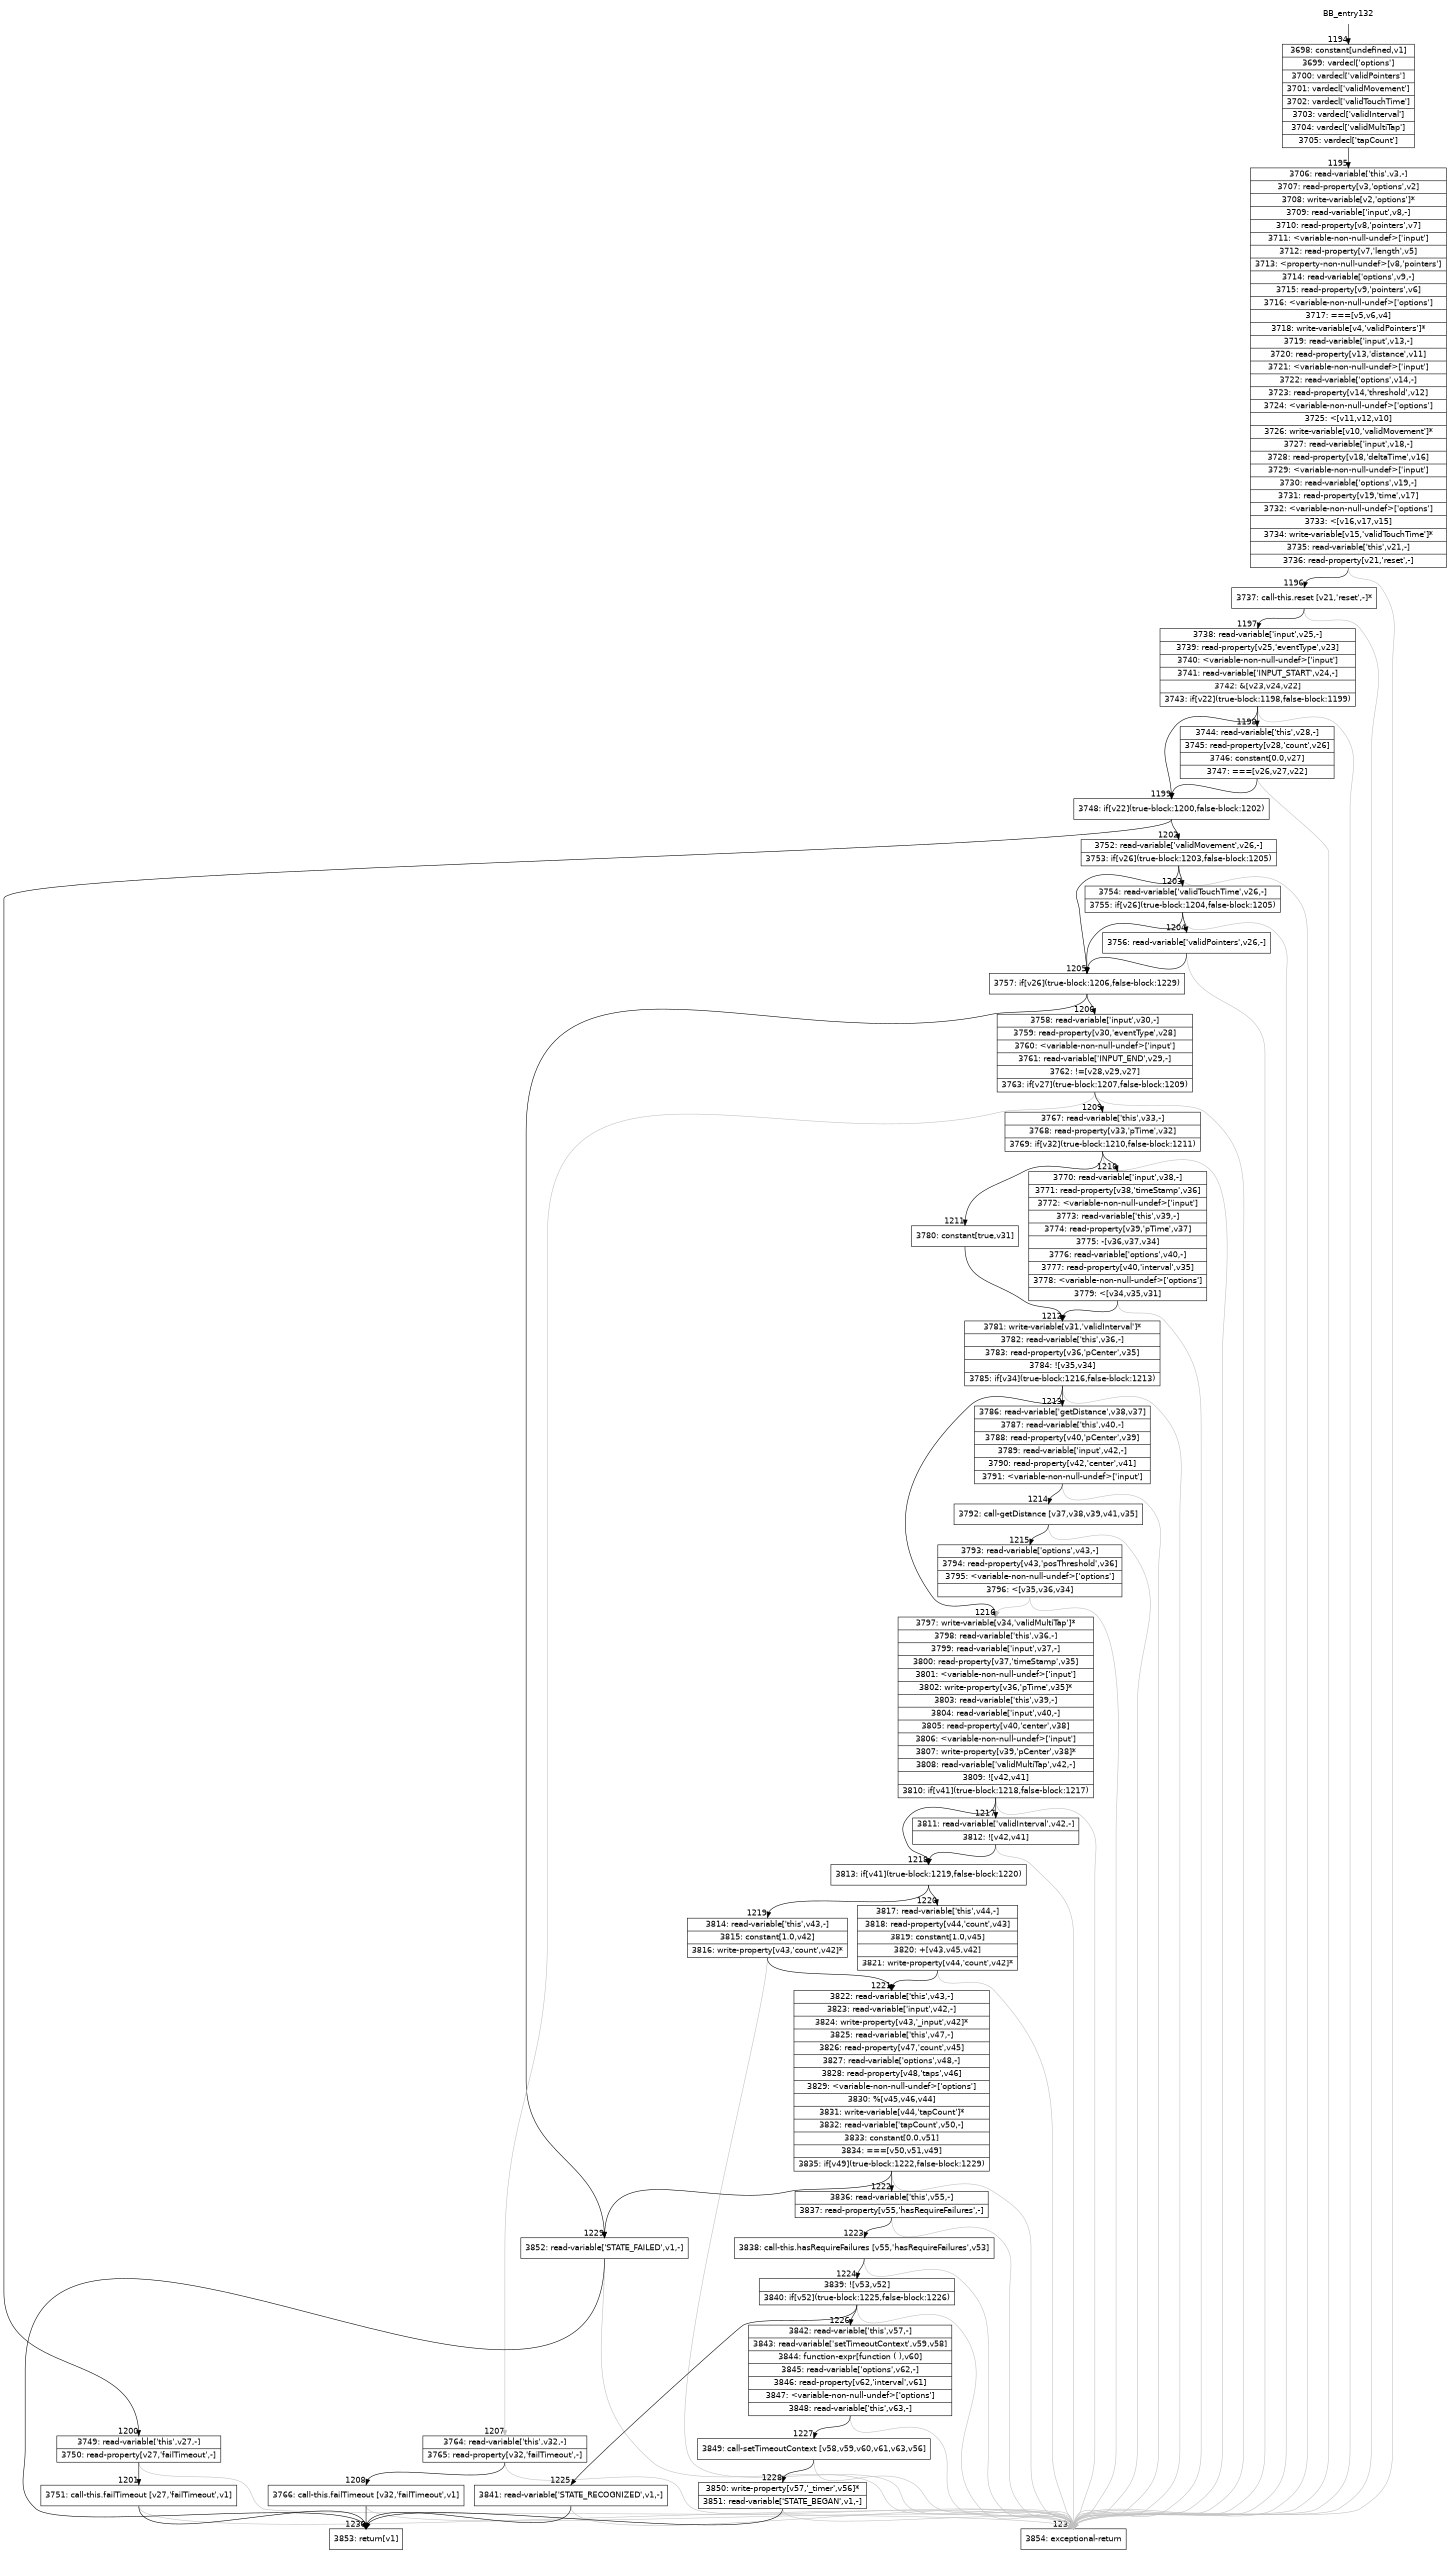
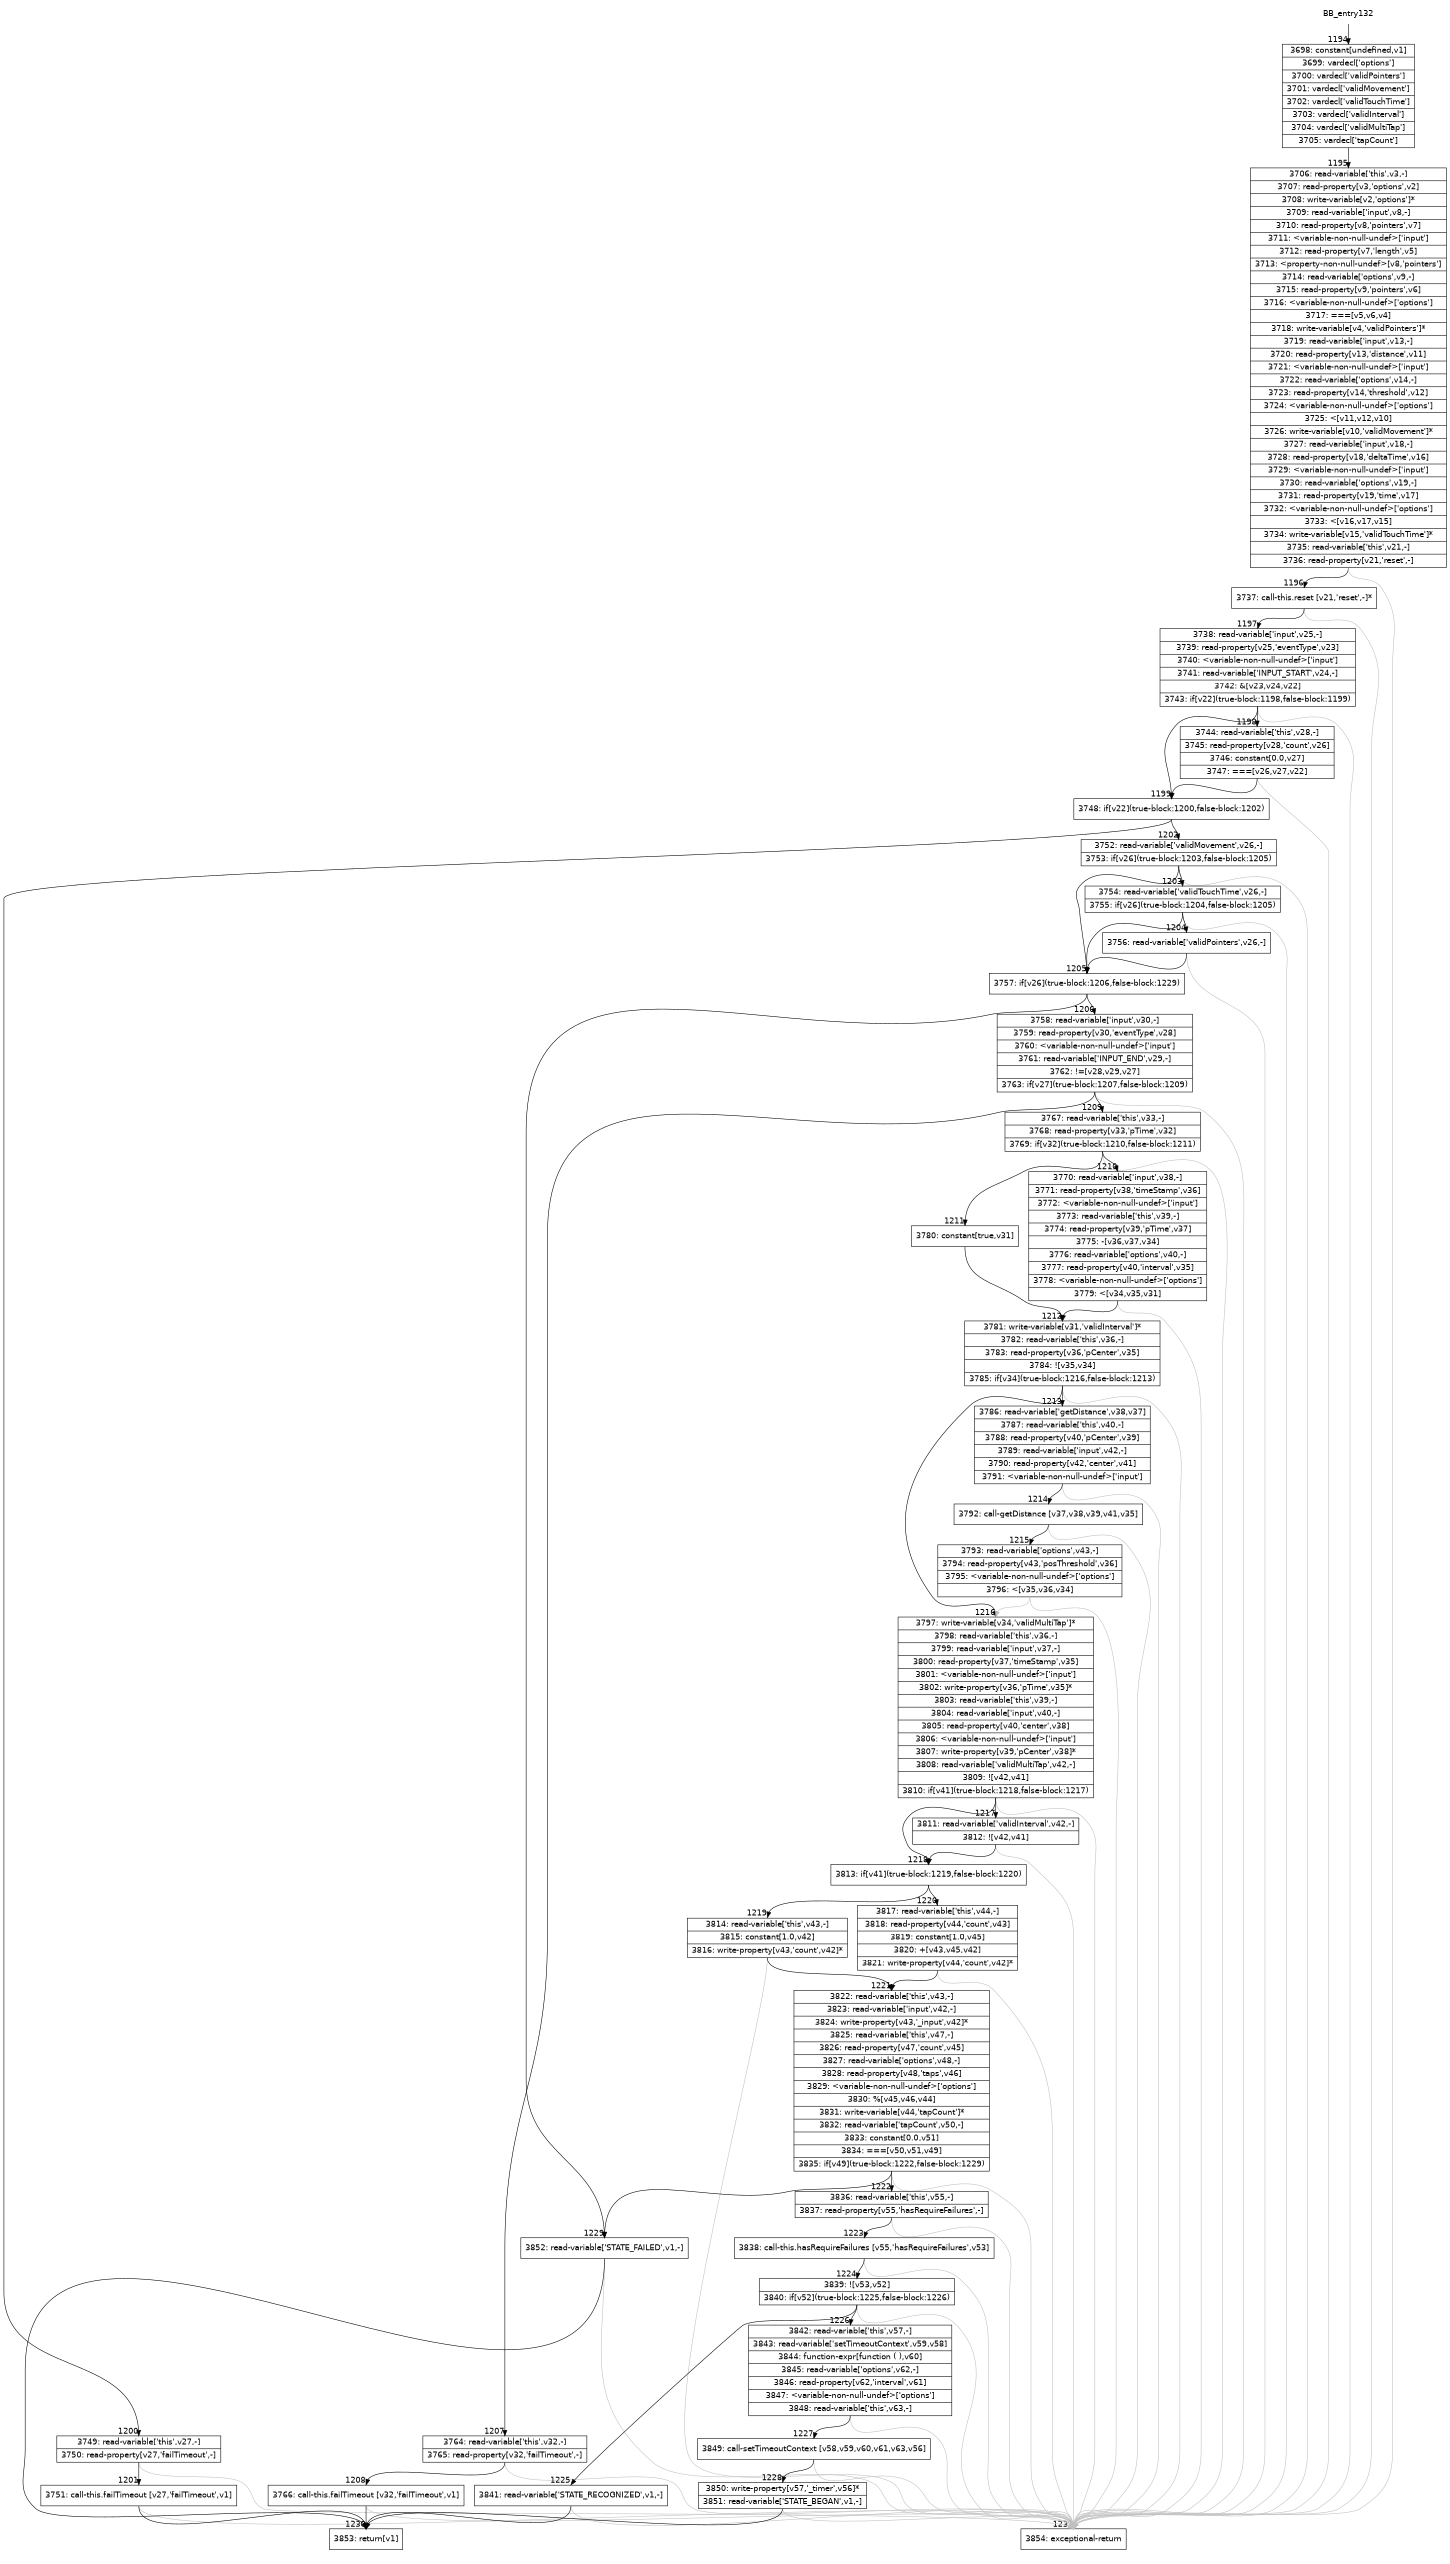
(547, 1521) -> (547, 1521)
